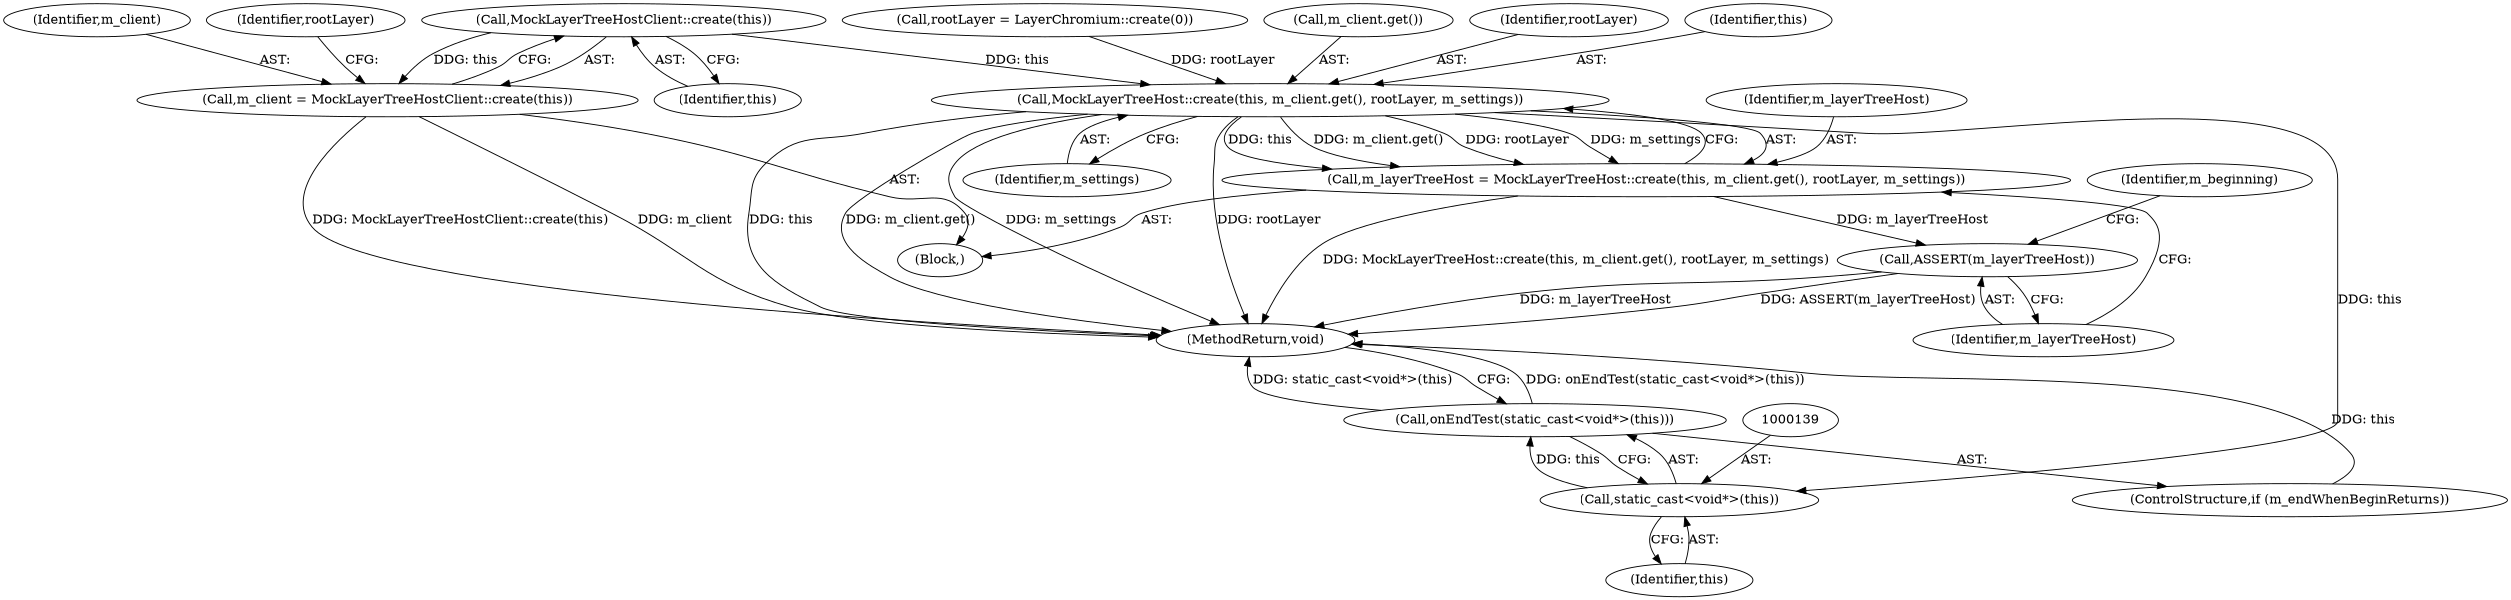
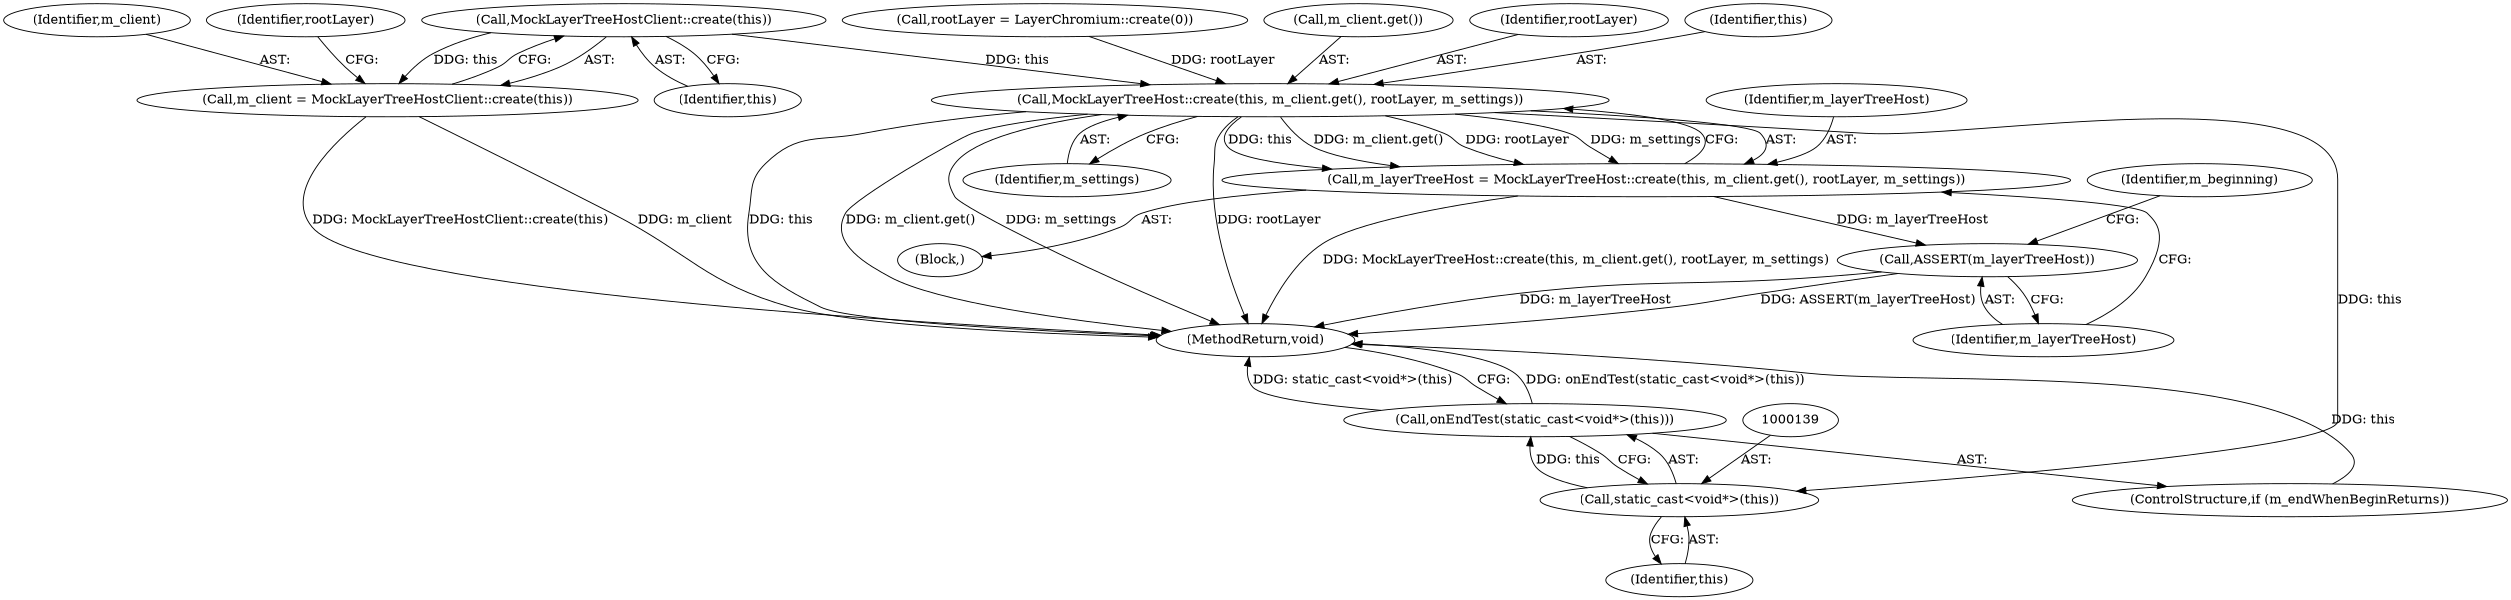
(758, 160) -> none
